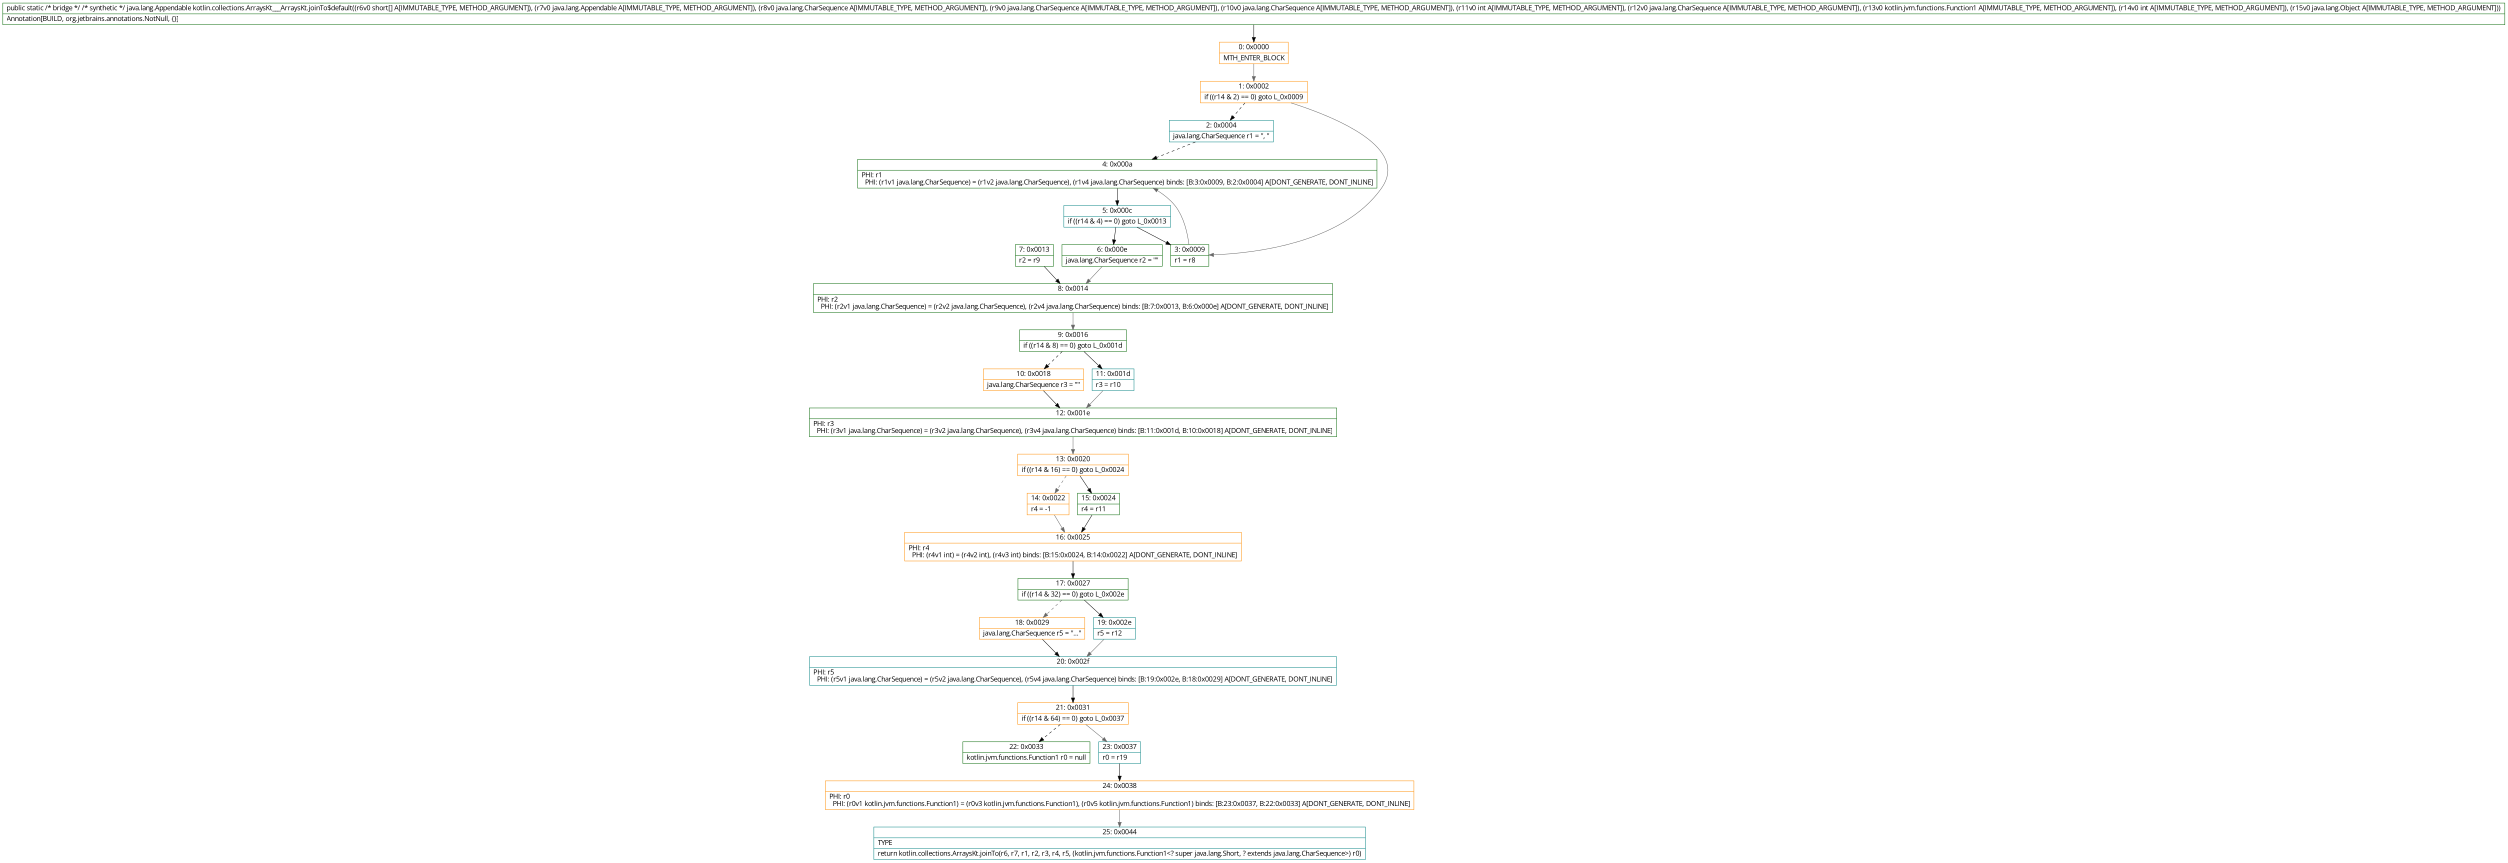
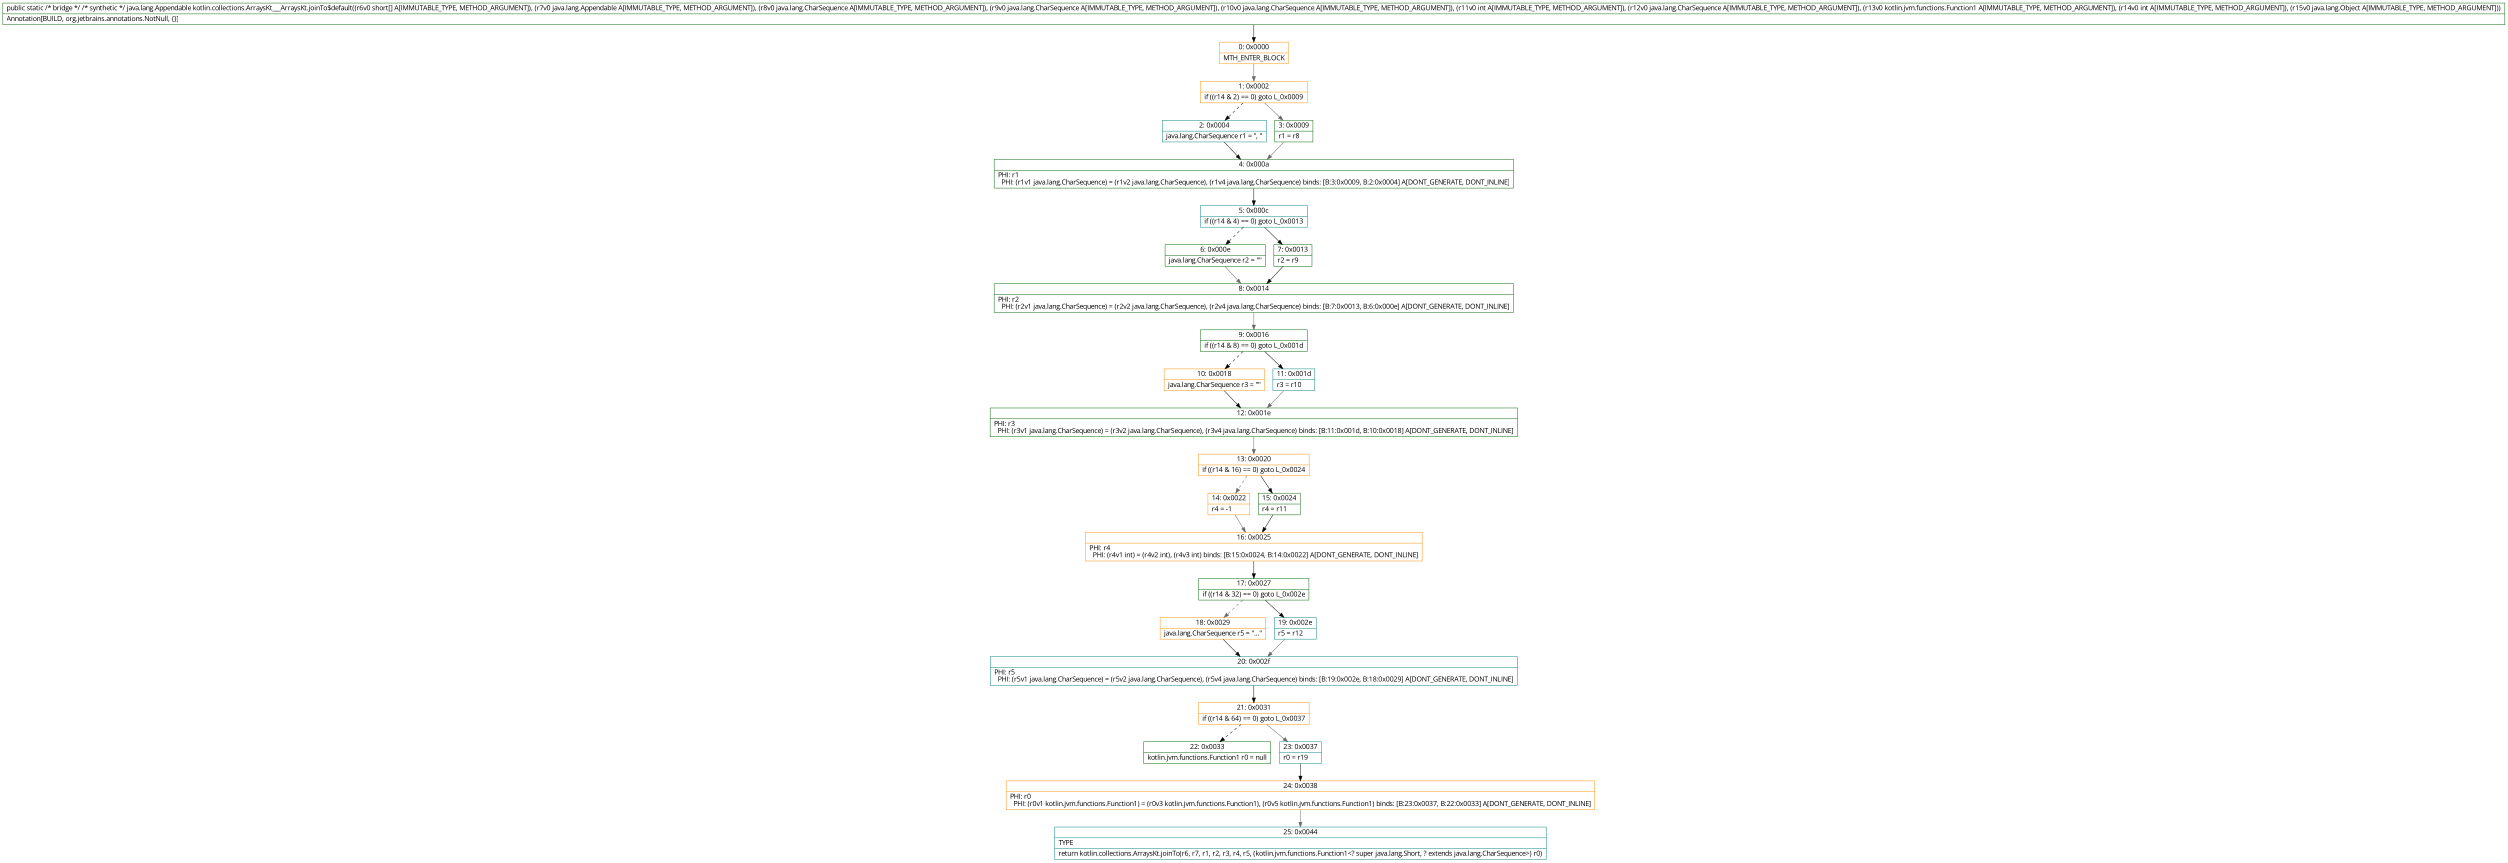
(1176, 150) -> (1231, 149)
(1115, 234) -> (1236, 234)
(1152, 235) -> (1272, 234)
